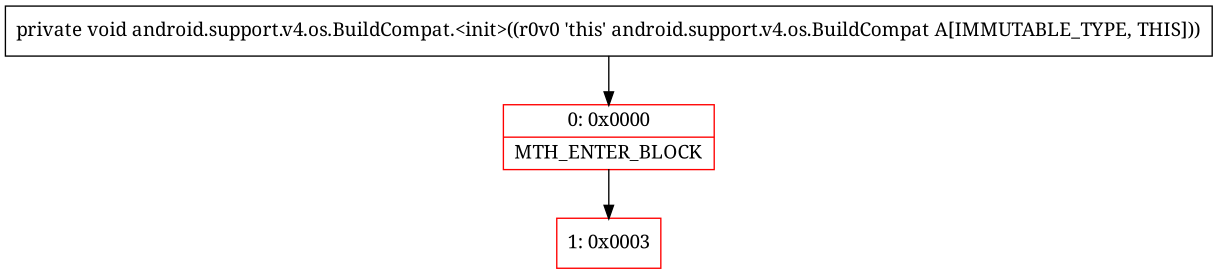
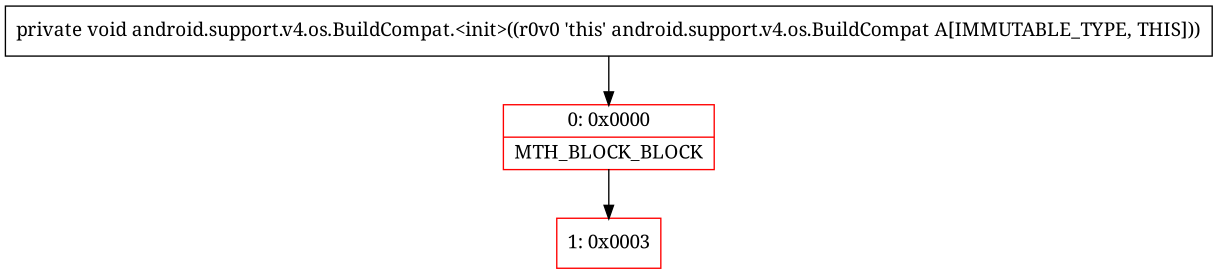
(608, 153) -> (609, 153)
